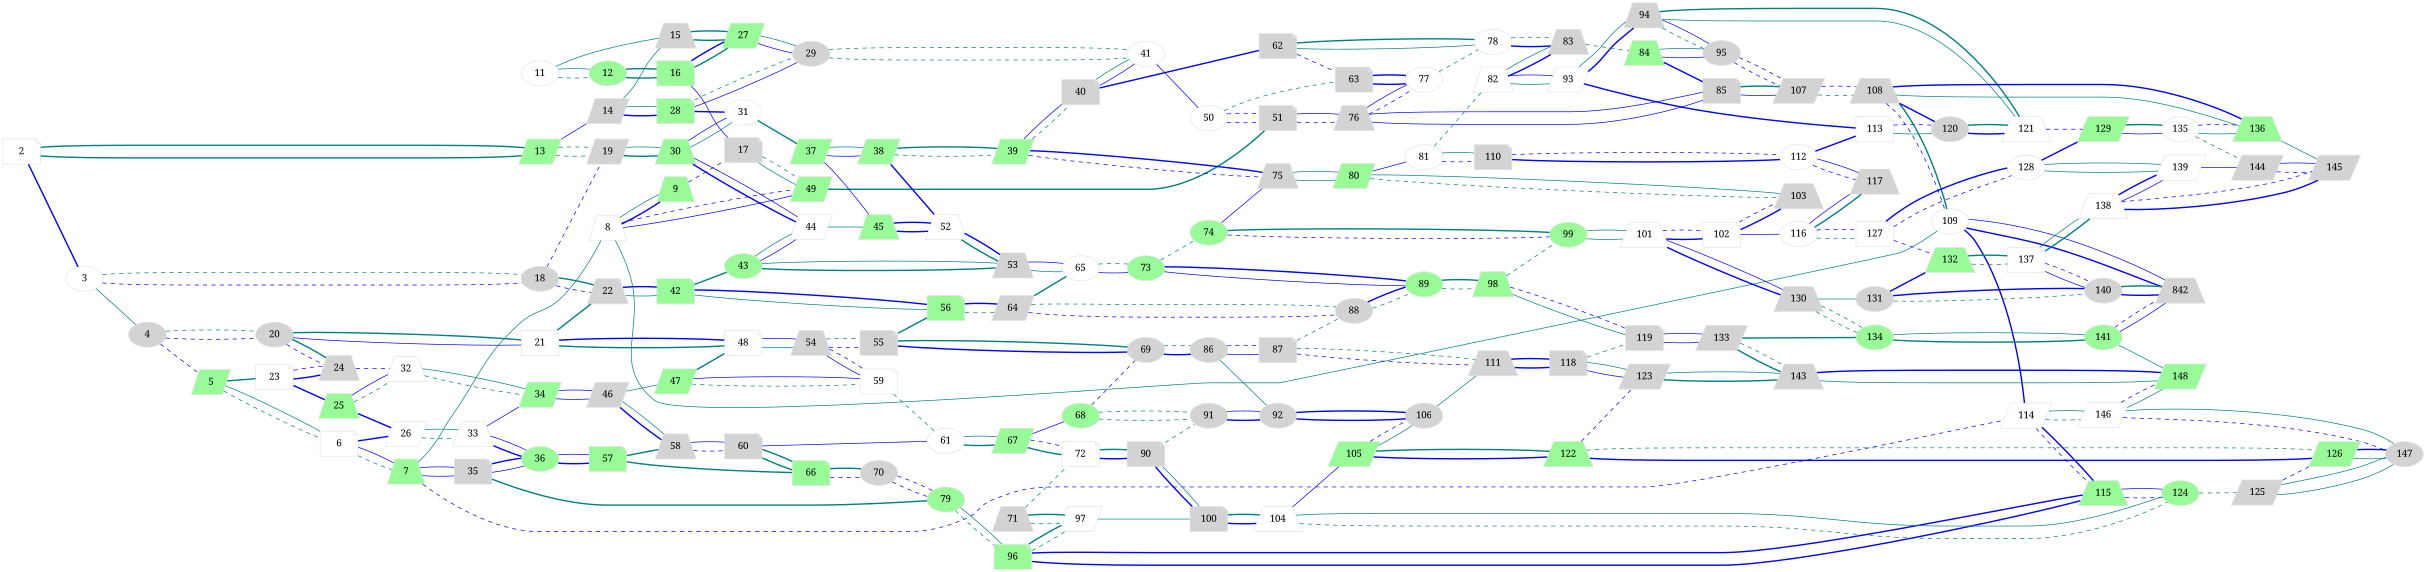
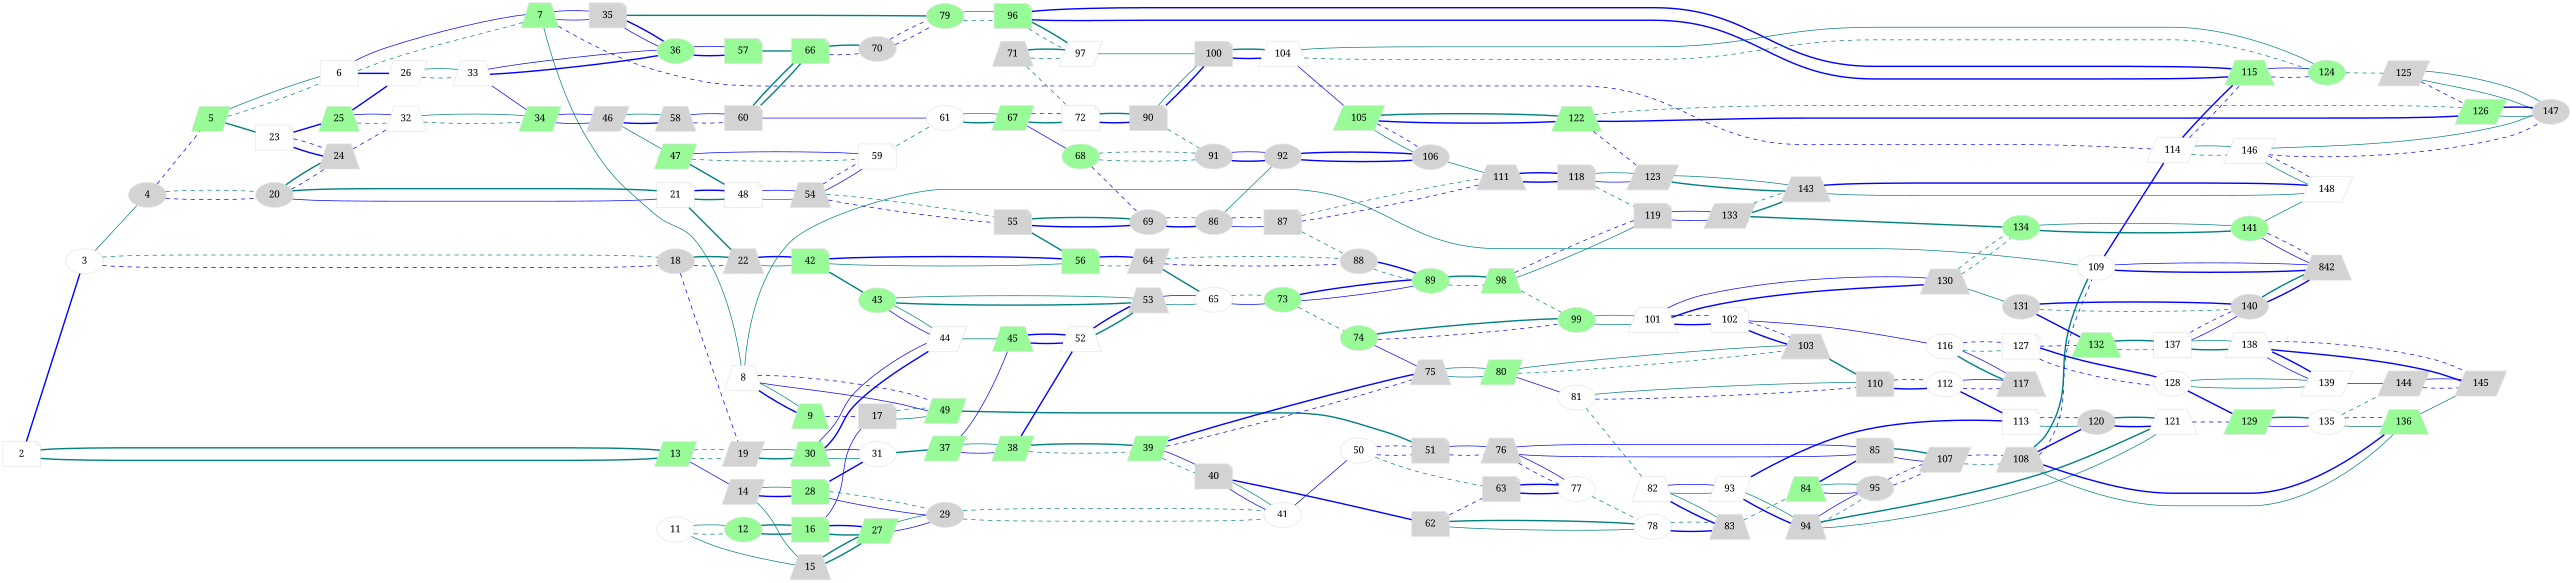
none -> (1843, 367)
(2180, 377) -> (2327, 189)
(643, 453) -> none
